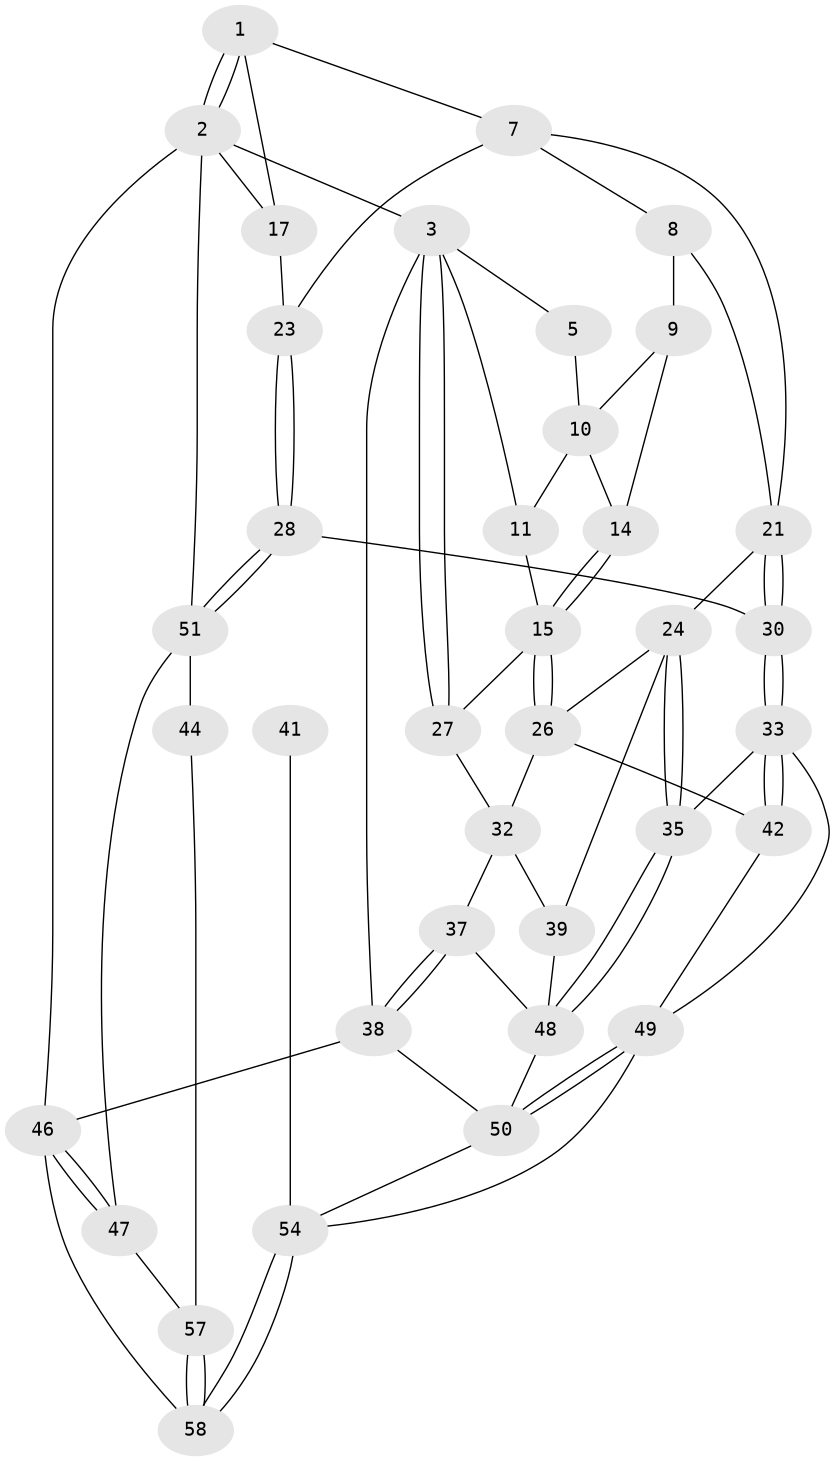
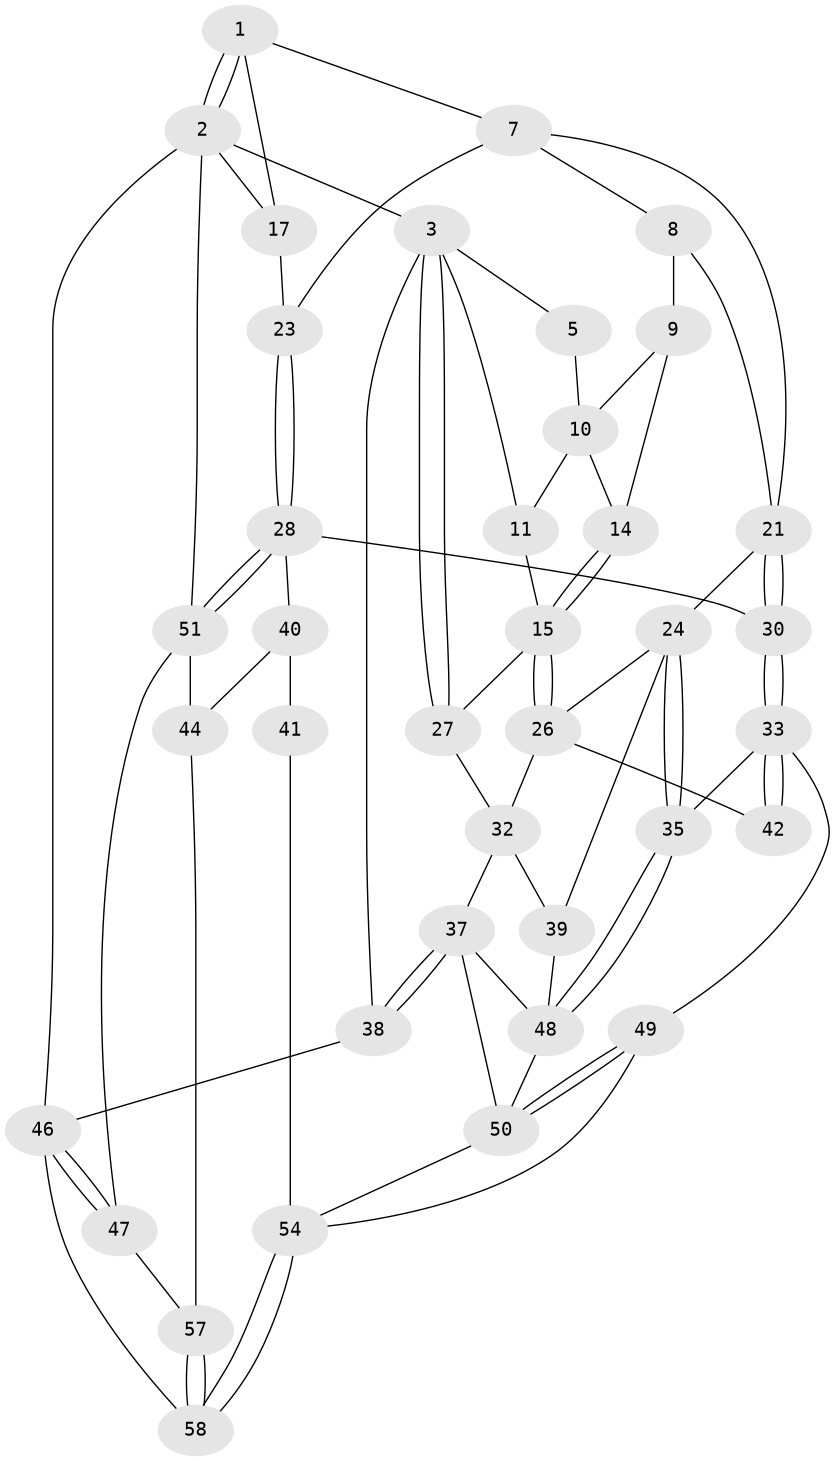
none -> (290, 631)
(710, 931) -> none
(438, 1081) -> (479, 1031)
